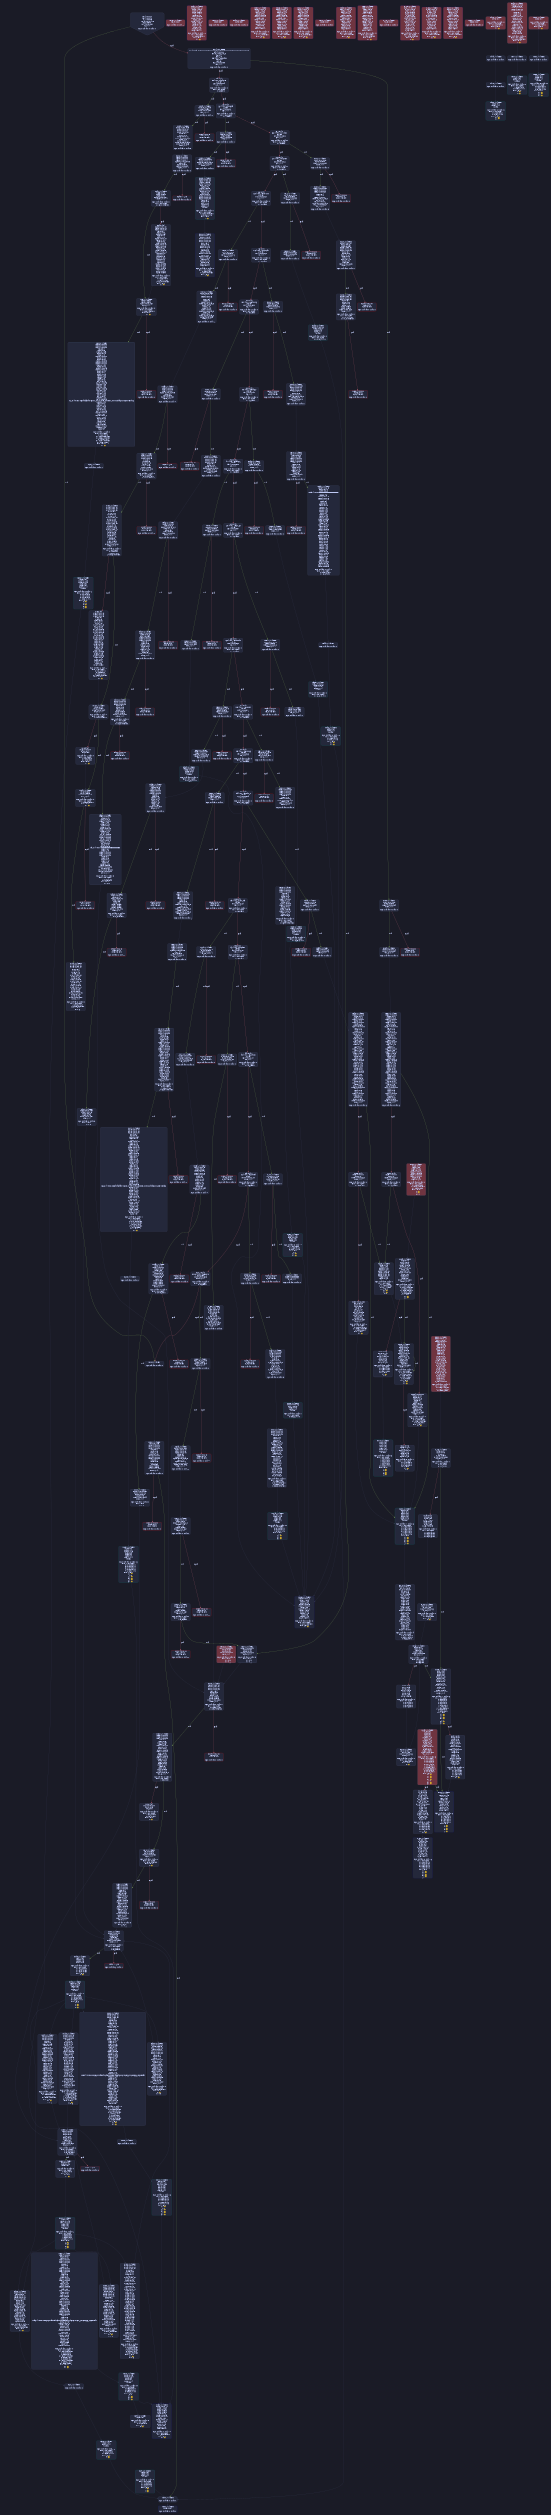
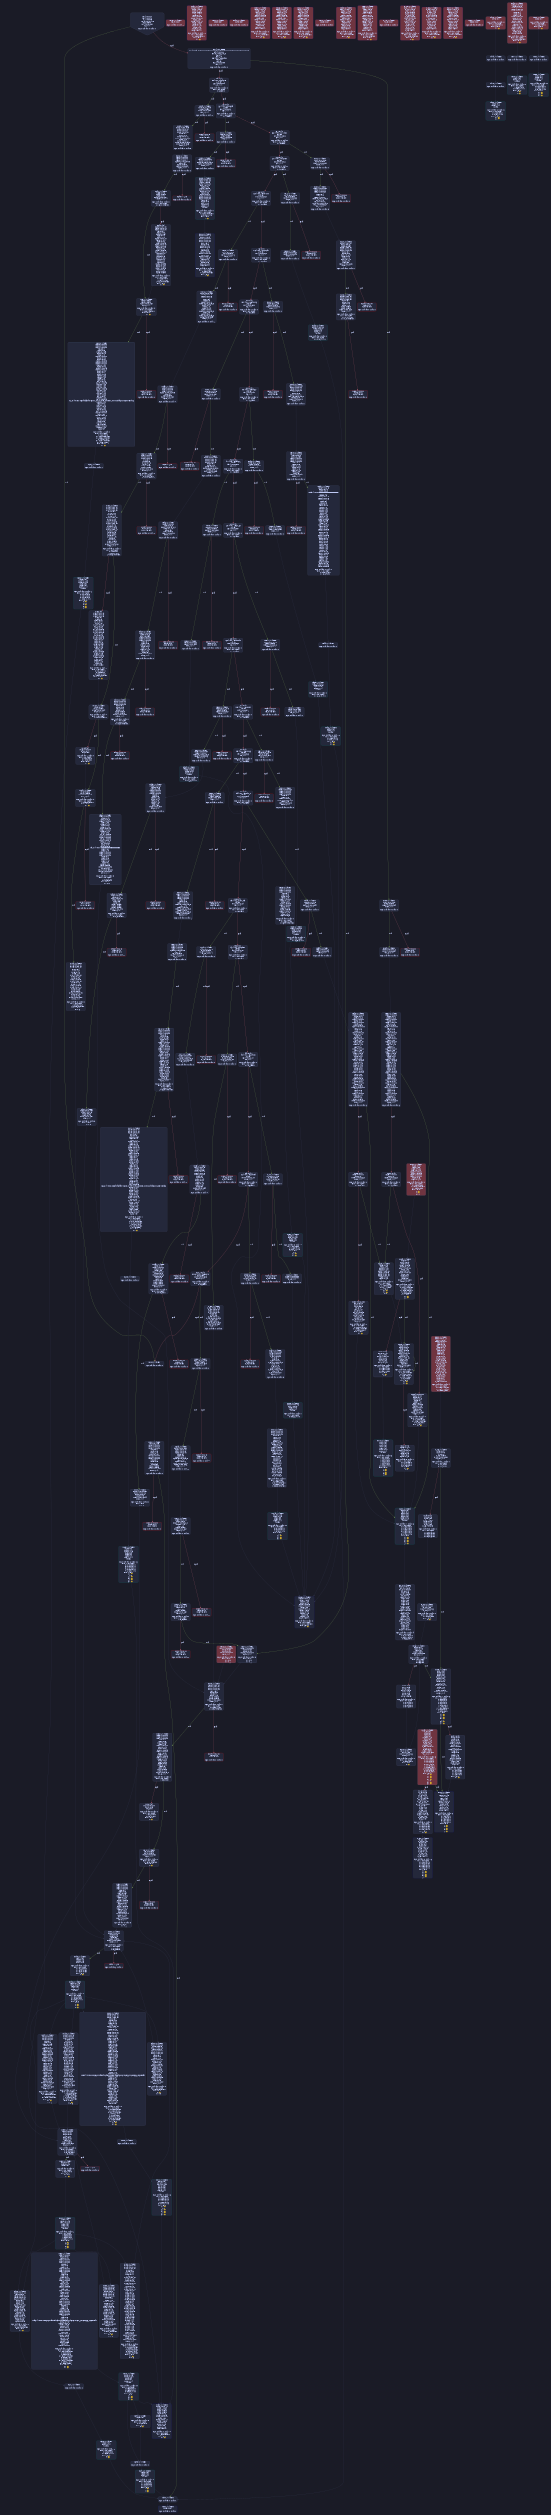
none -> (140, 2464)
